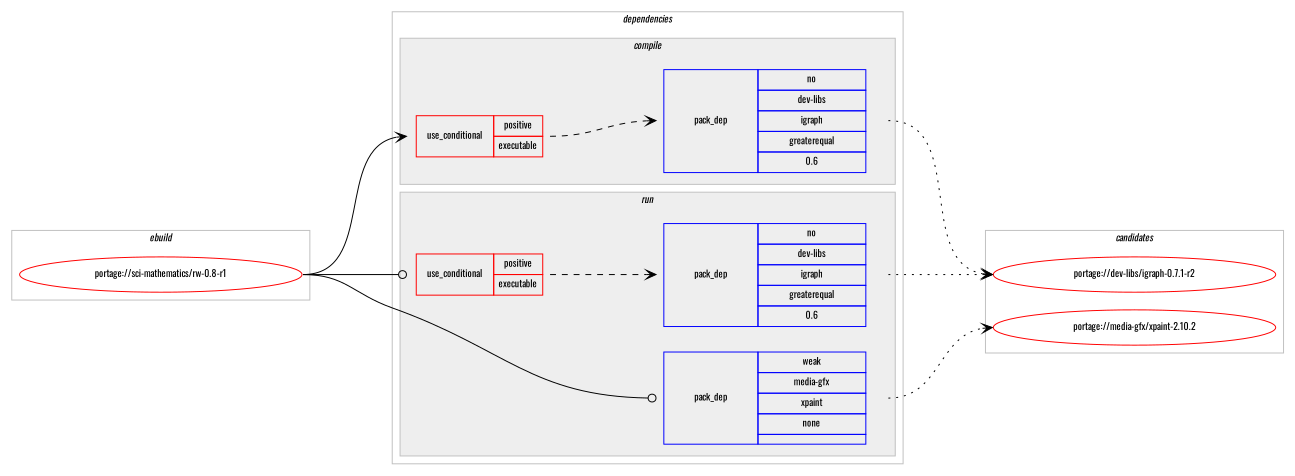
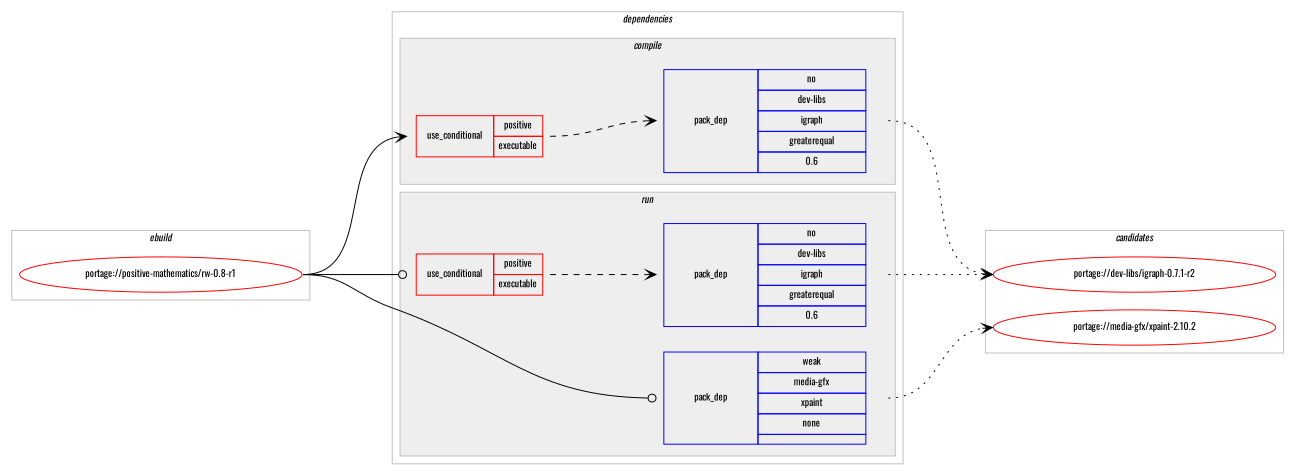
(161, 275) -> (161, 275)
